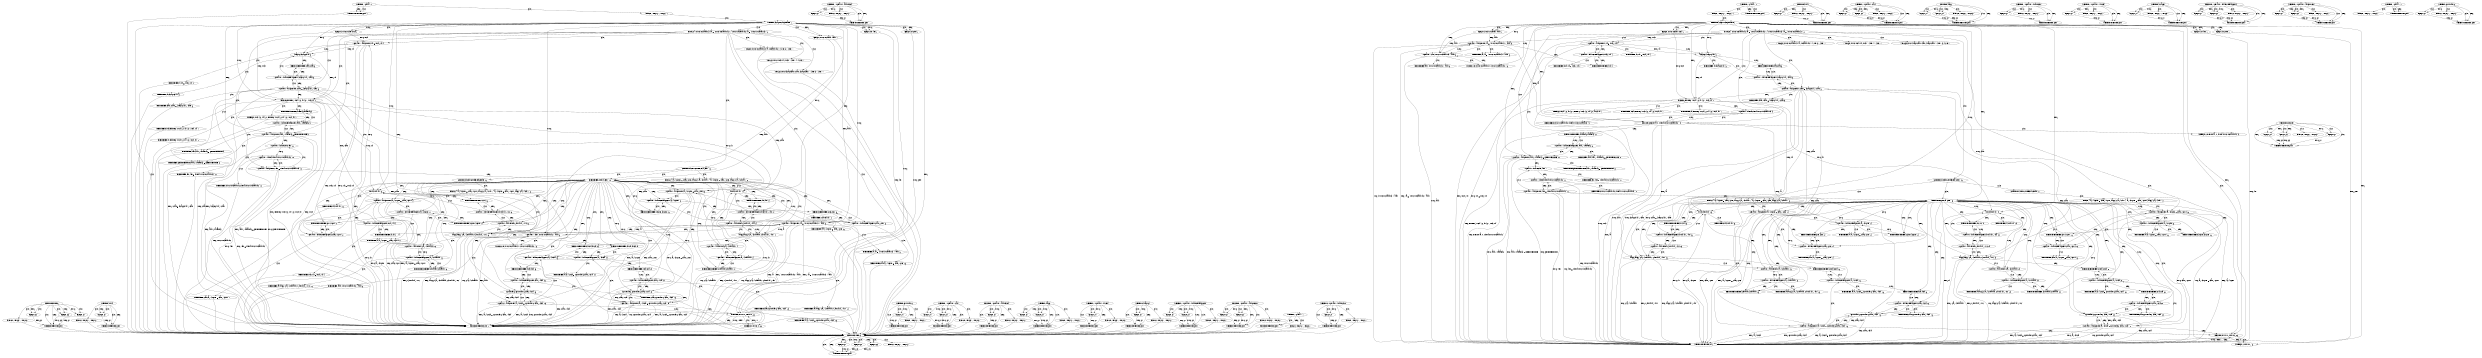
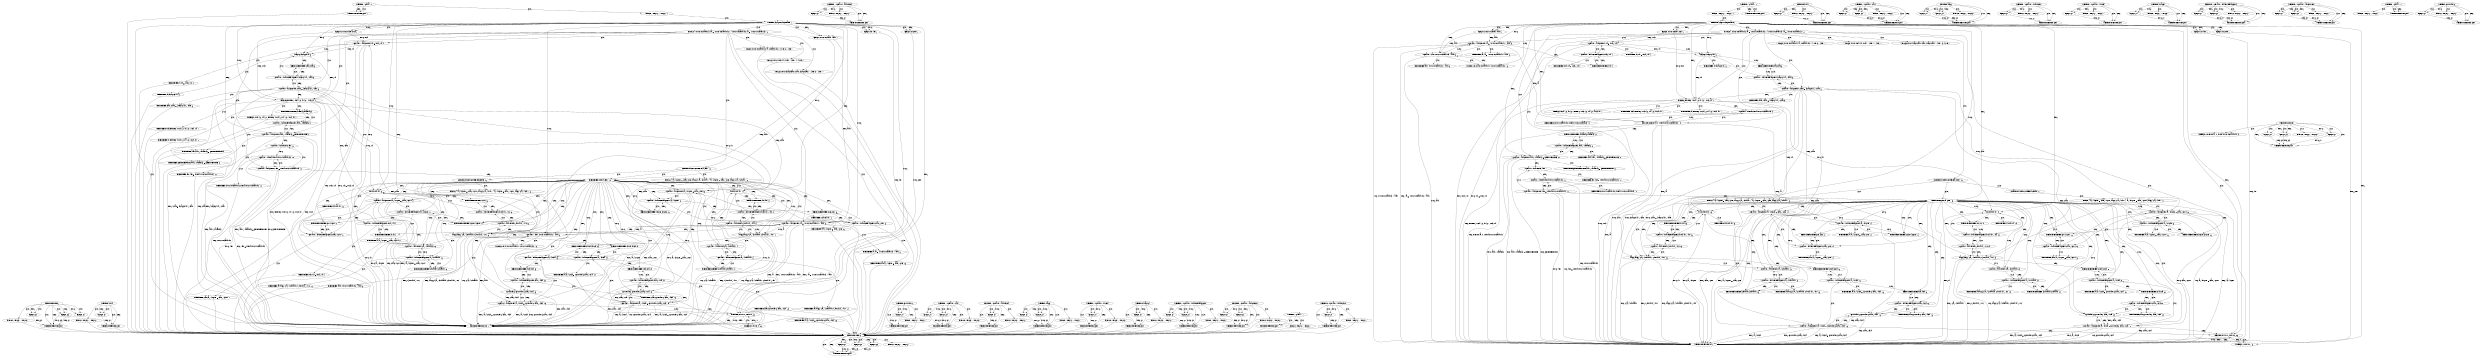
(1939, 129) -> (2251, 127)
